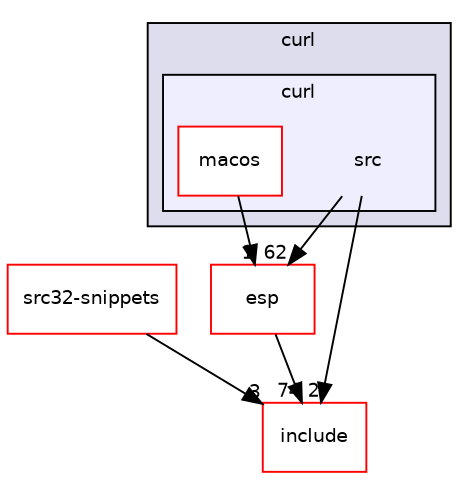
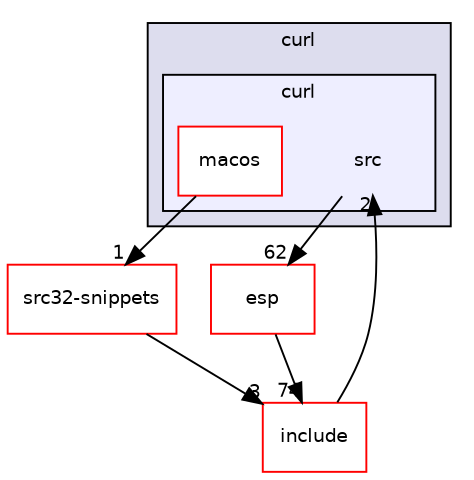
(244, 221) -> (168, 223)
(343, 290) -> (372, 312)
